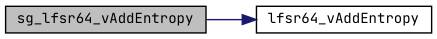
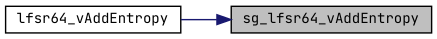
(224, 20) -> (199, 20)
